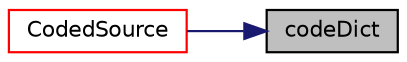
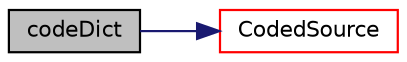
(215, 31) -> (168, 31)
